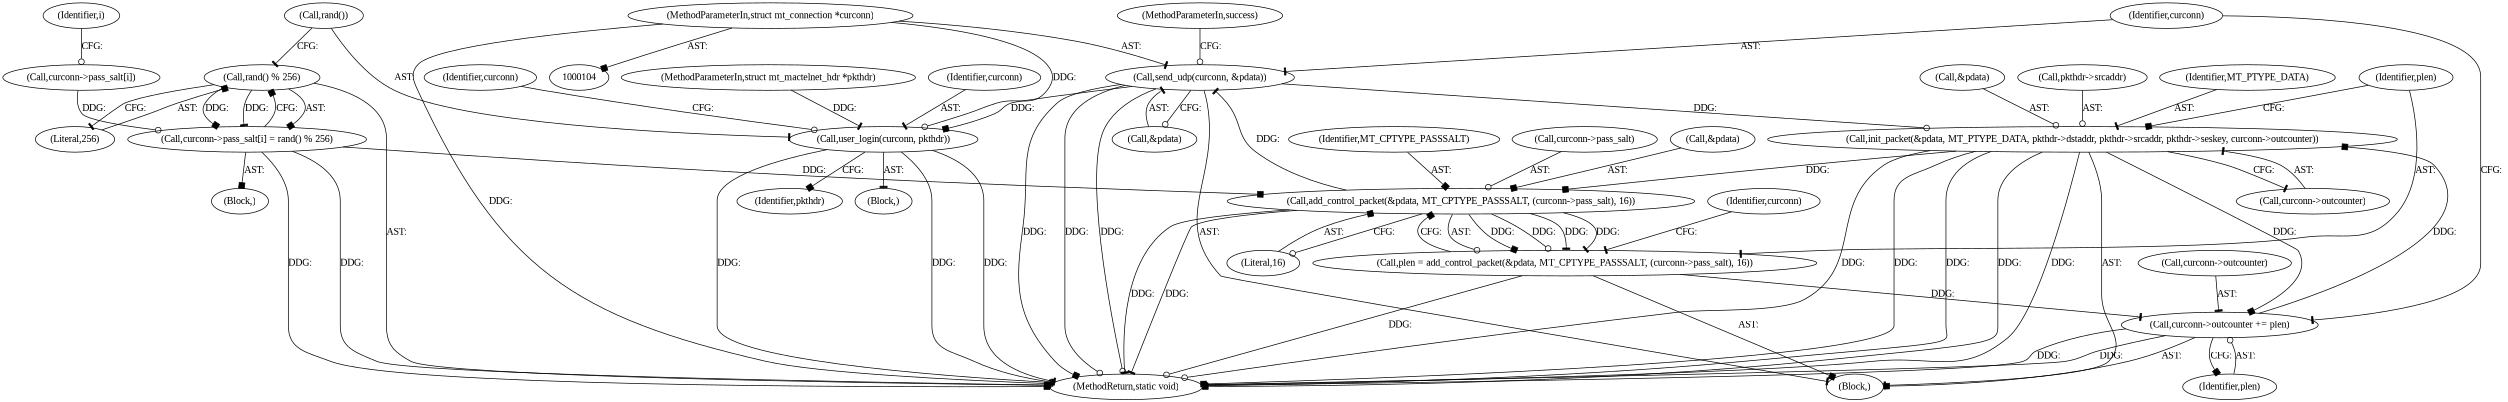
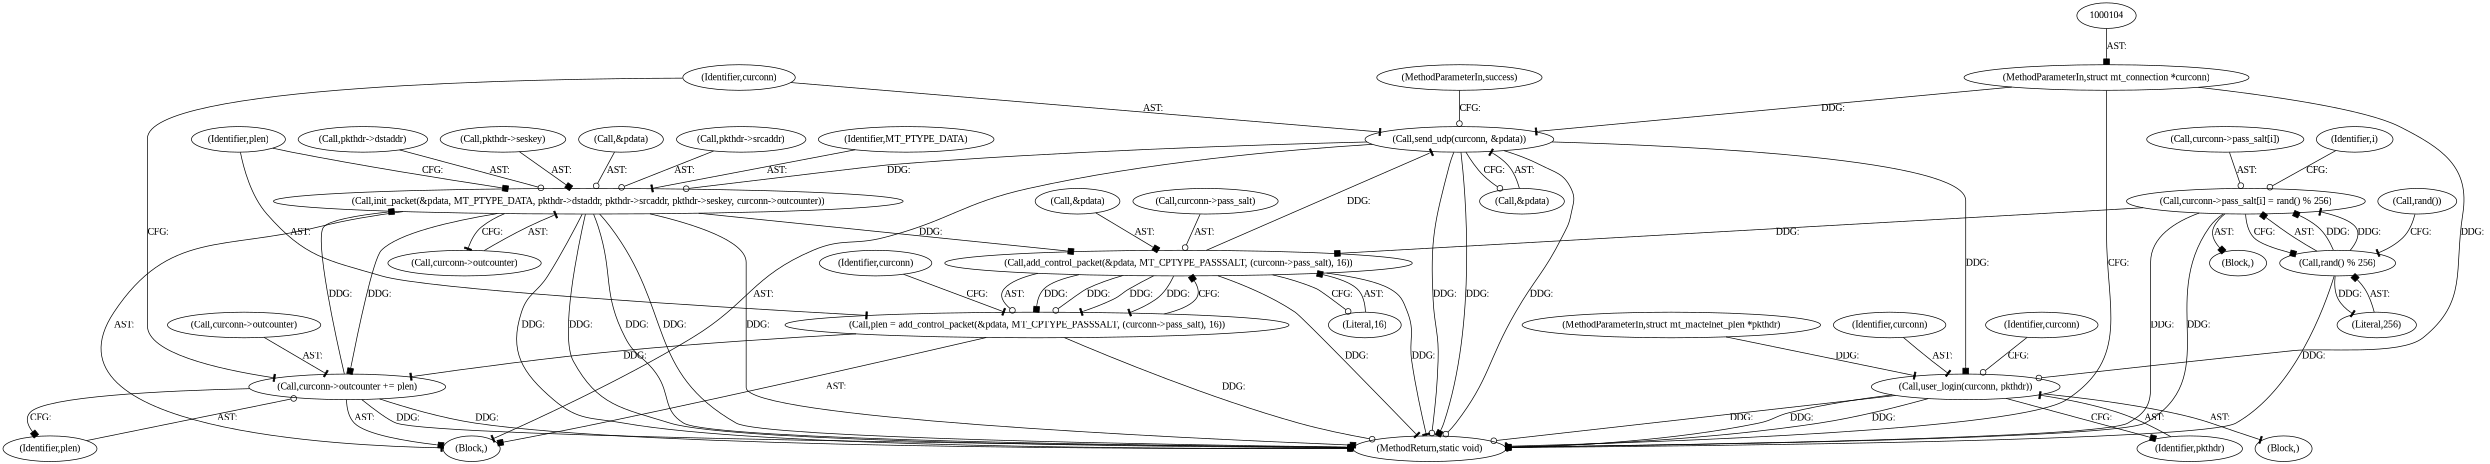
(81, 44) -> (2304, 168)
(670, 47) -> (2107, 43)
(1133, 47) -> (1835, 108)
(768, 78) -> (1671, 325)
(95, 108) -> (2248, 170)
(137, 108) -> (2352, 294)
(544, 122) -> (2109, 410)
none -> (363, 139)
none -> (503, 139)
(1394, 139) -> none
(502, 201) -> (2120, 263)
(398, 232) -> (2315, 356)
